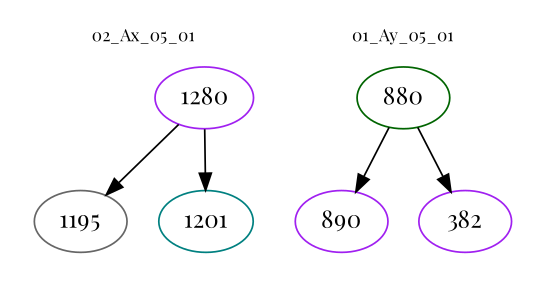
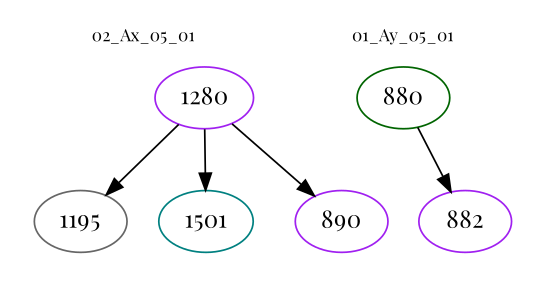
(376, 152) -> (256, 145)
(206, 221) -> (206, 221)
(465, 221) -> (465, 221)
